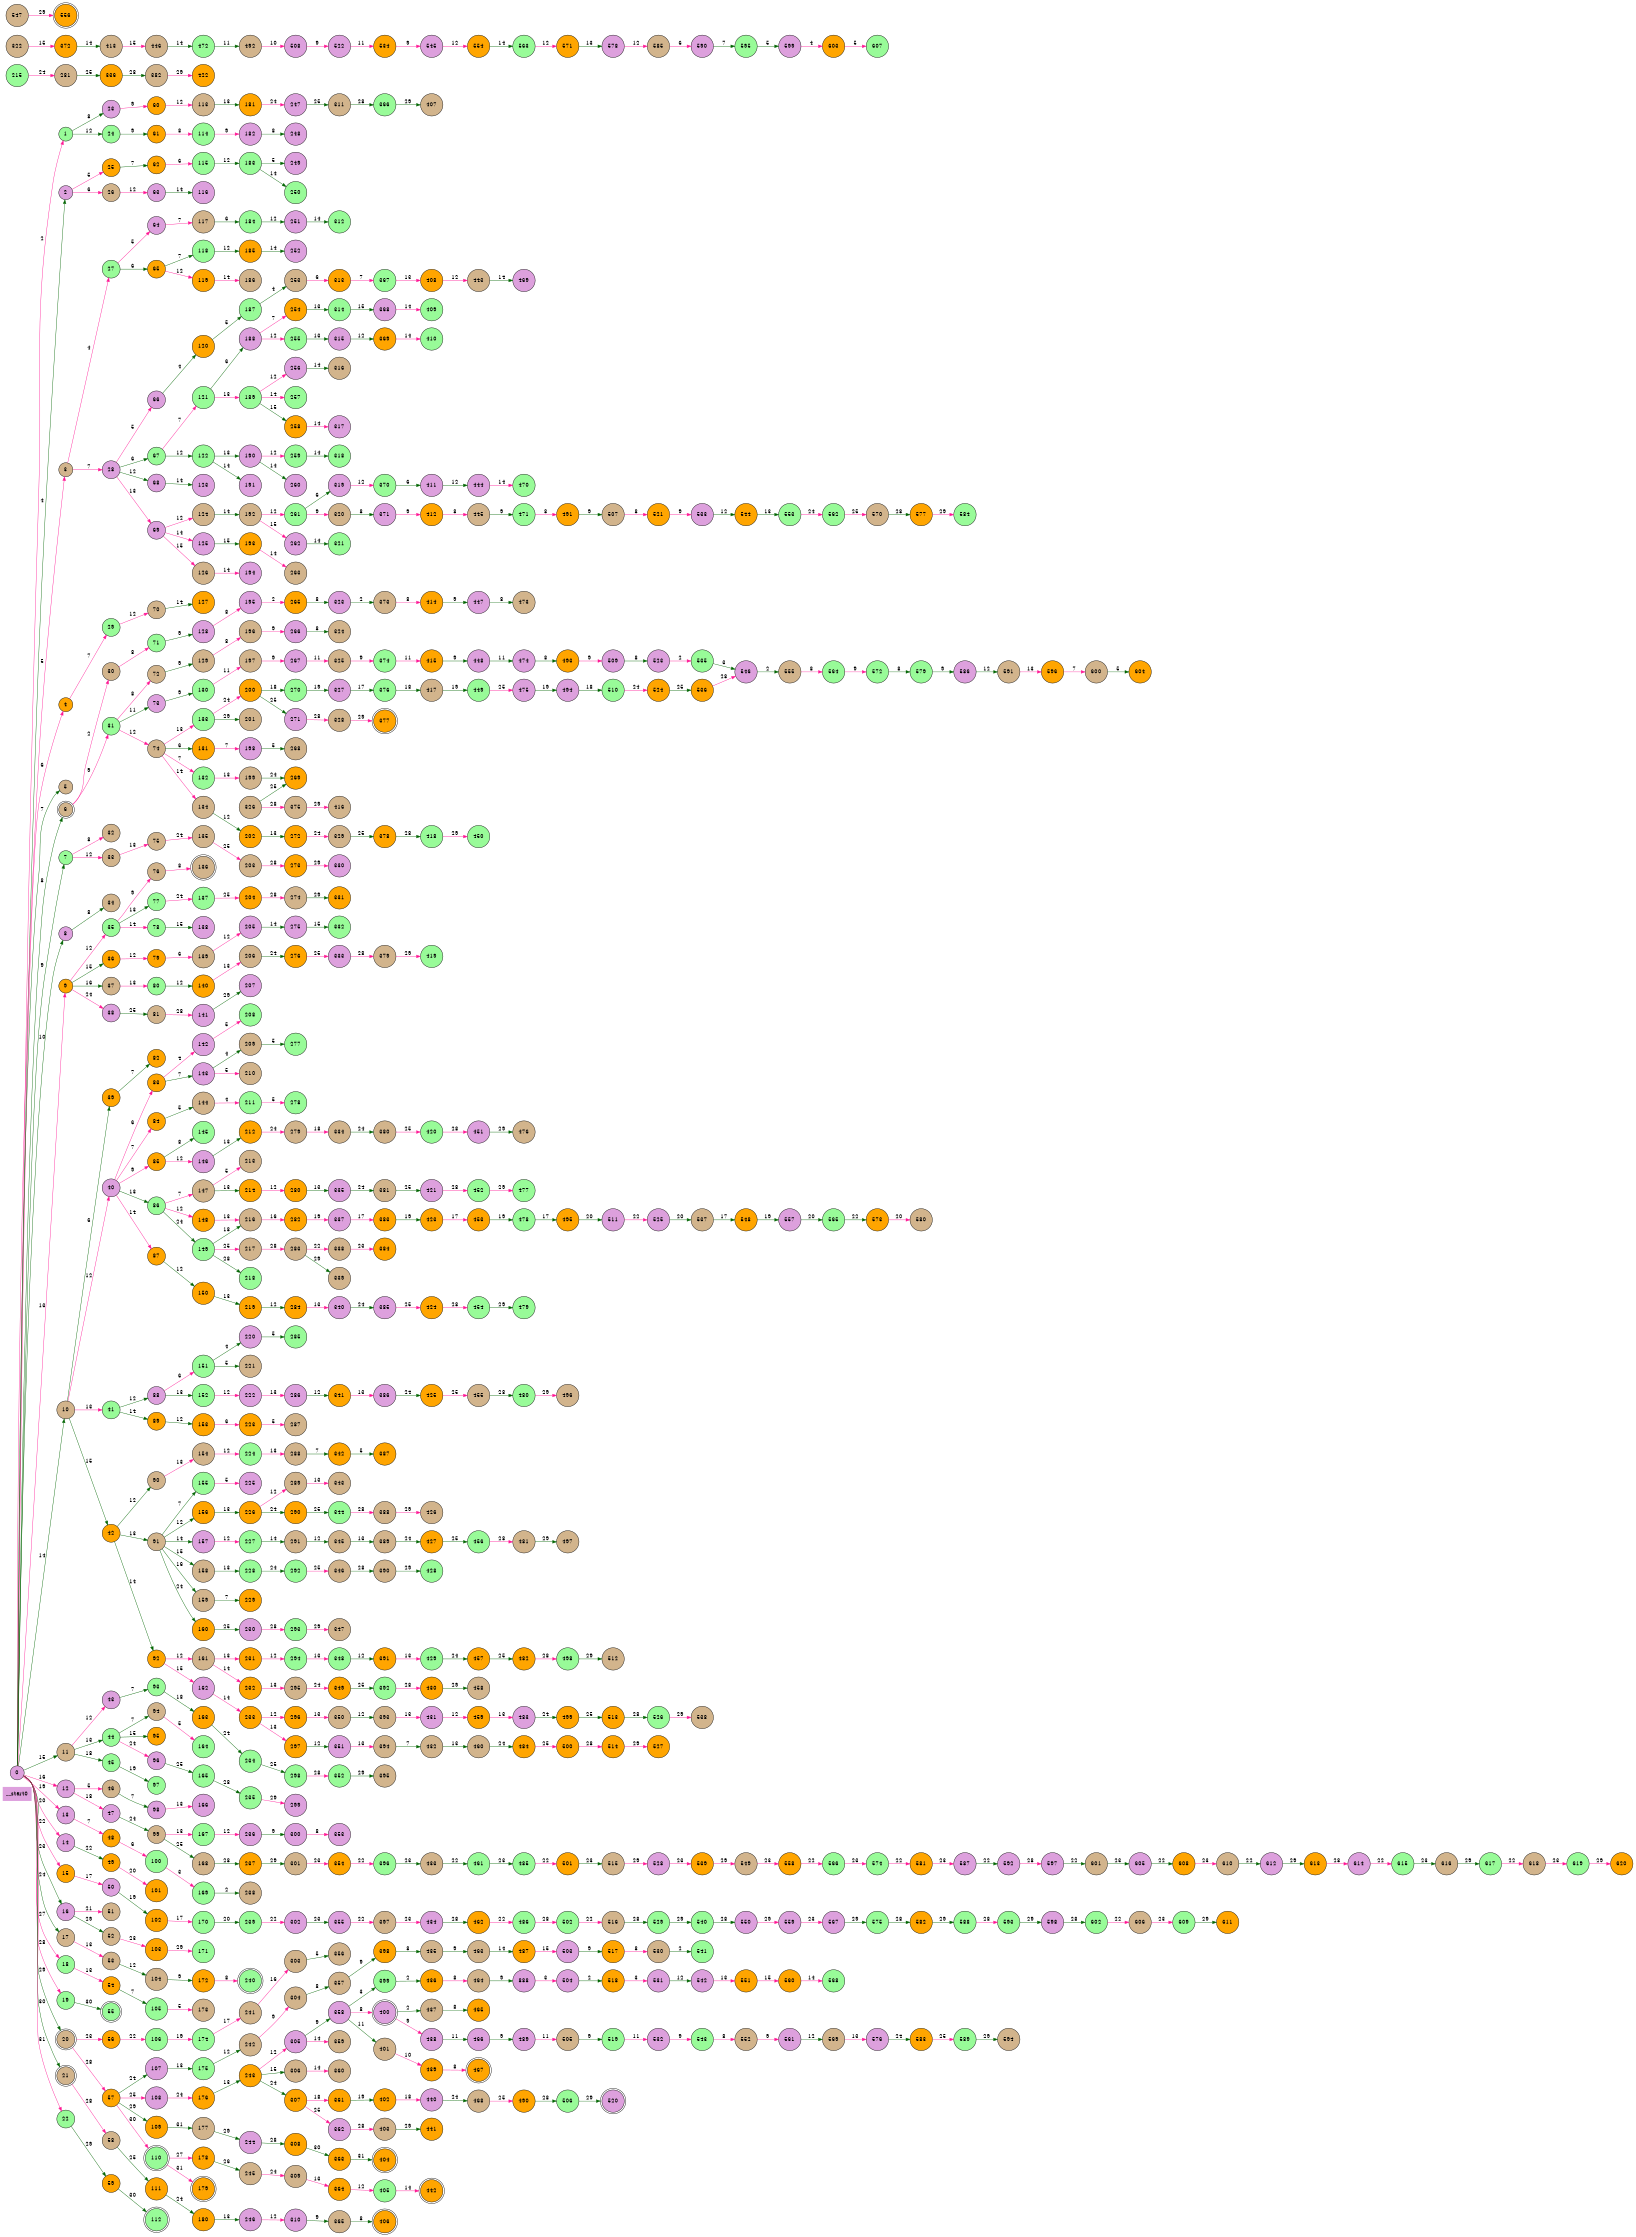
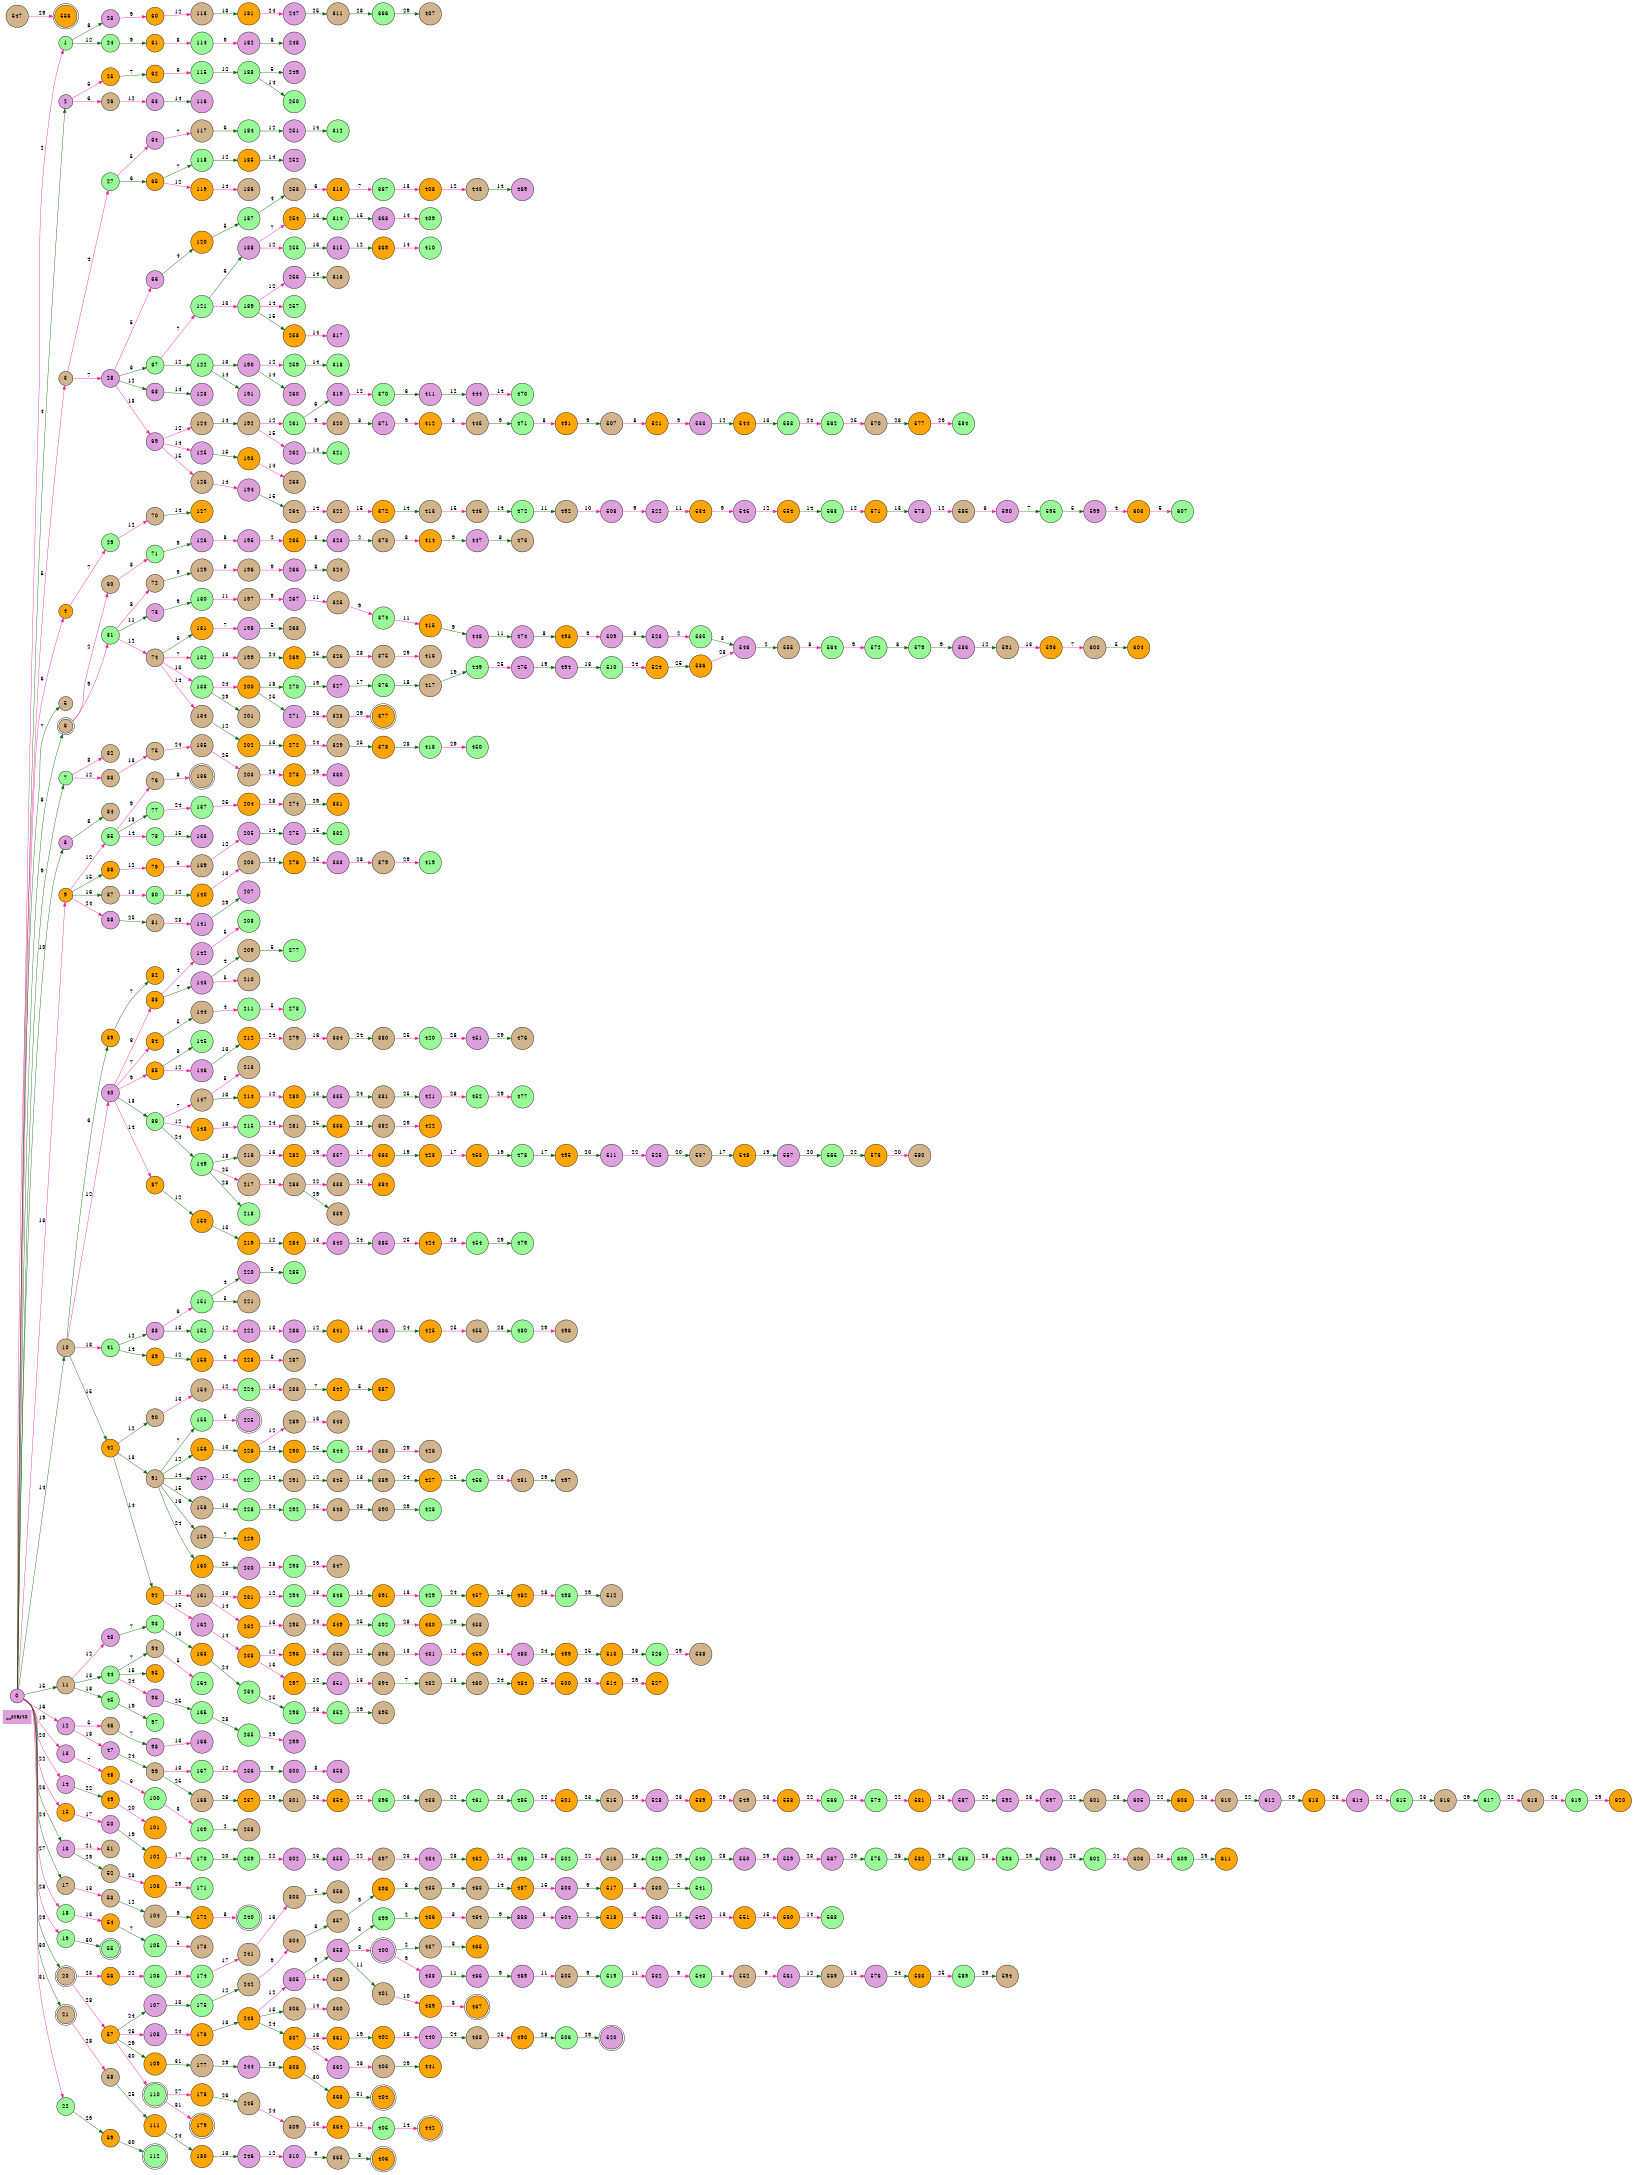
none -> (294, 511)
(271, 794) -> (314, 657)
(225, 1220) -> (223, 1128)
(250, 1483) -> (249, 1420)
